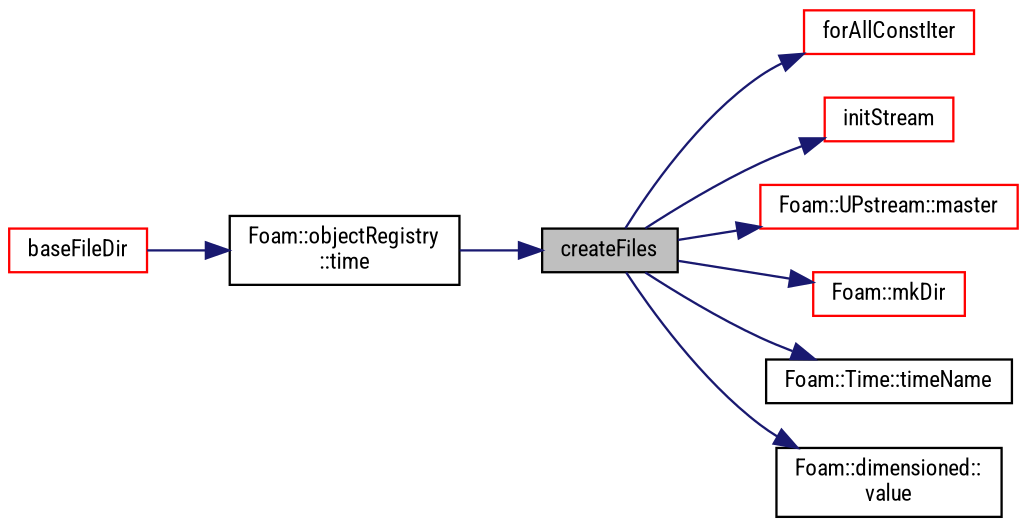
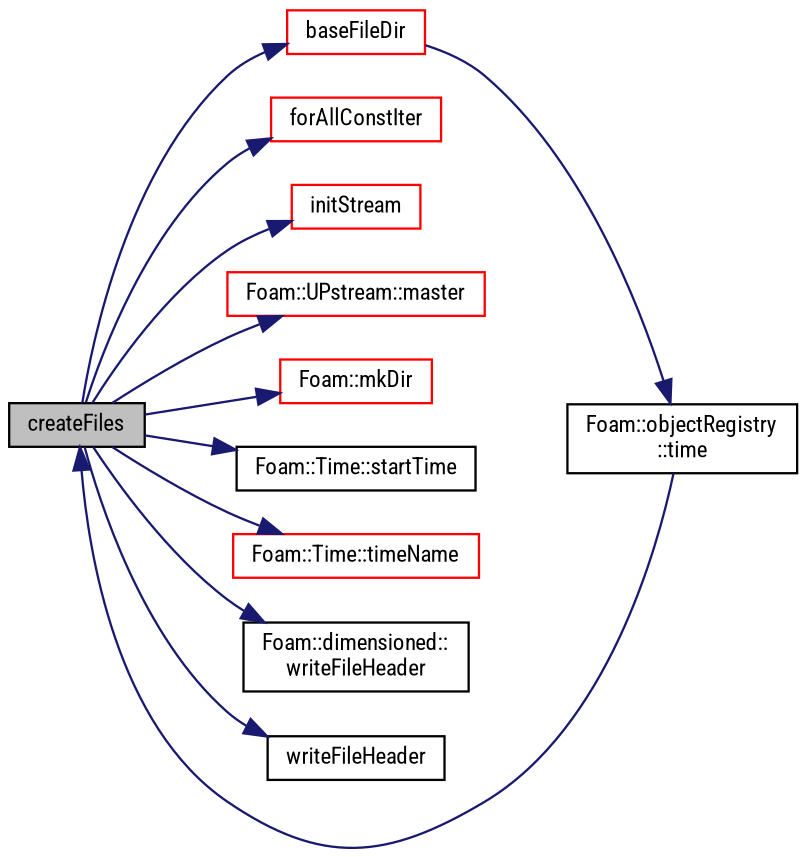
none -> (139, 207)
(889, 381) -> (356, 556)
none -> (356, 469)
(889, 482) -> (356, 657)
none -> (356, 758)
